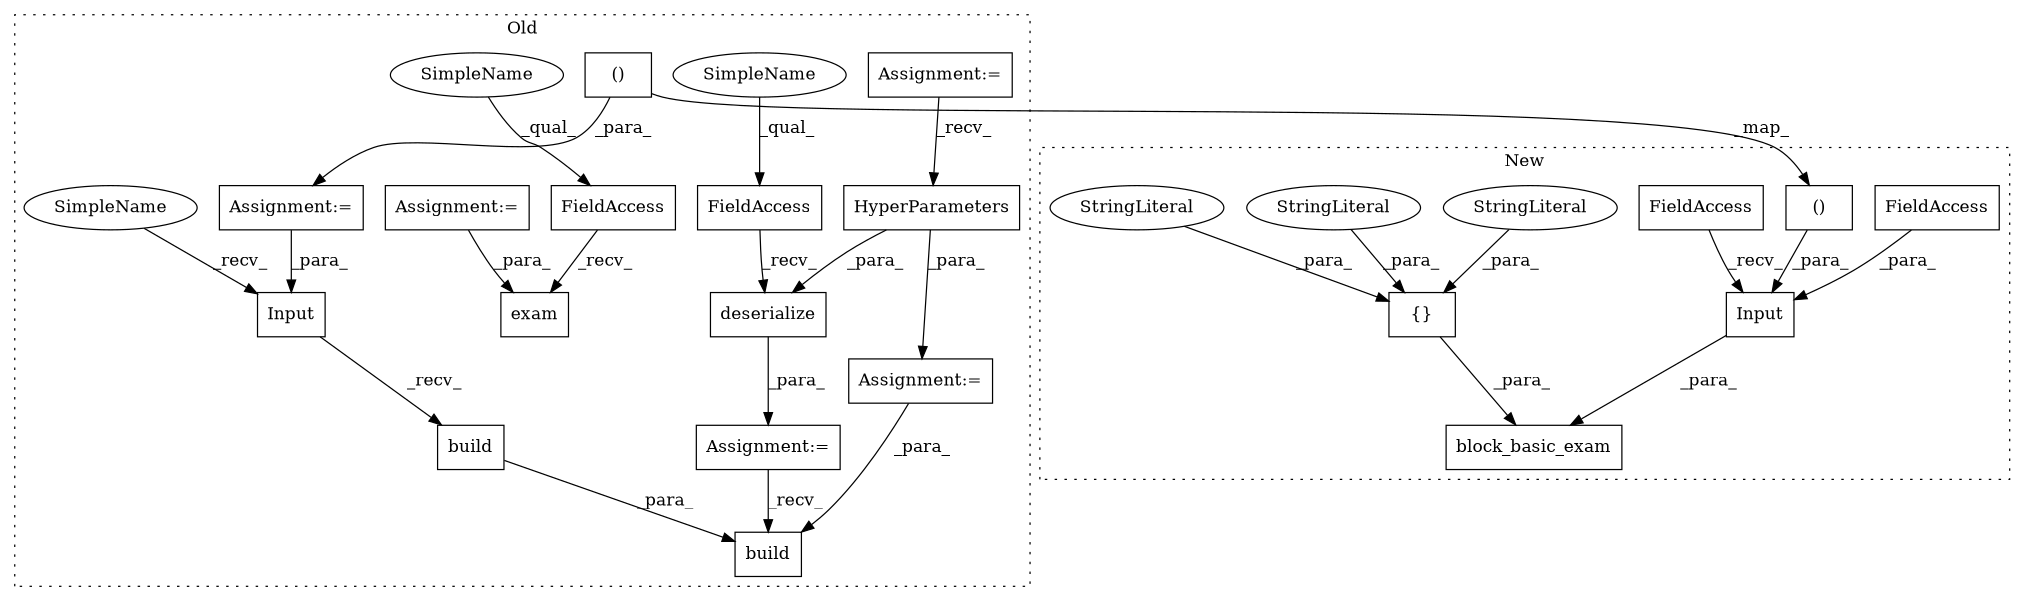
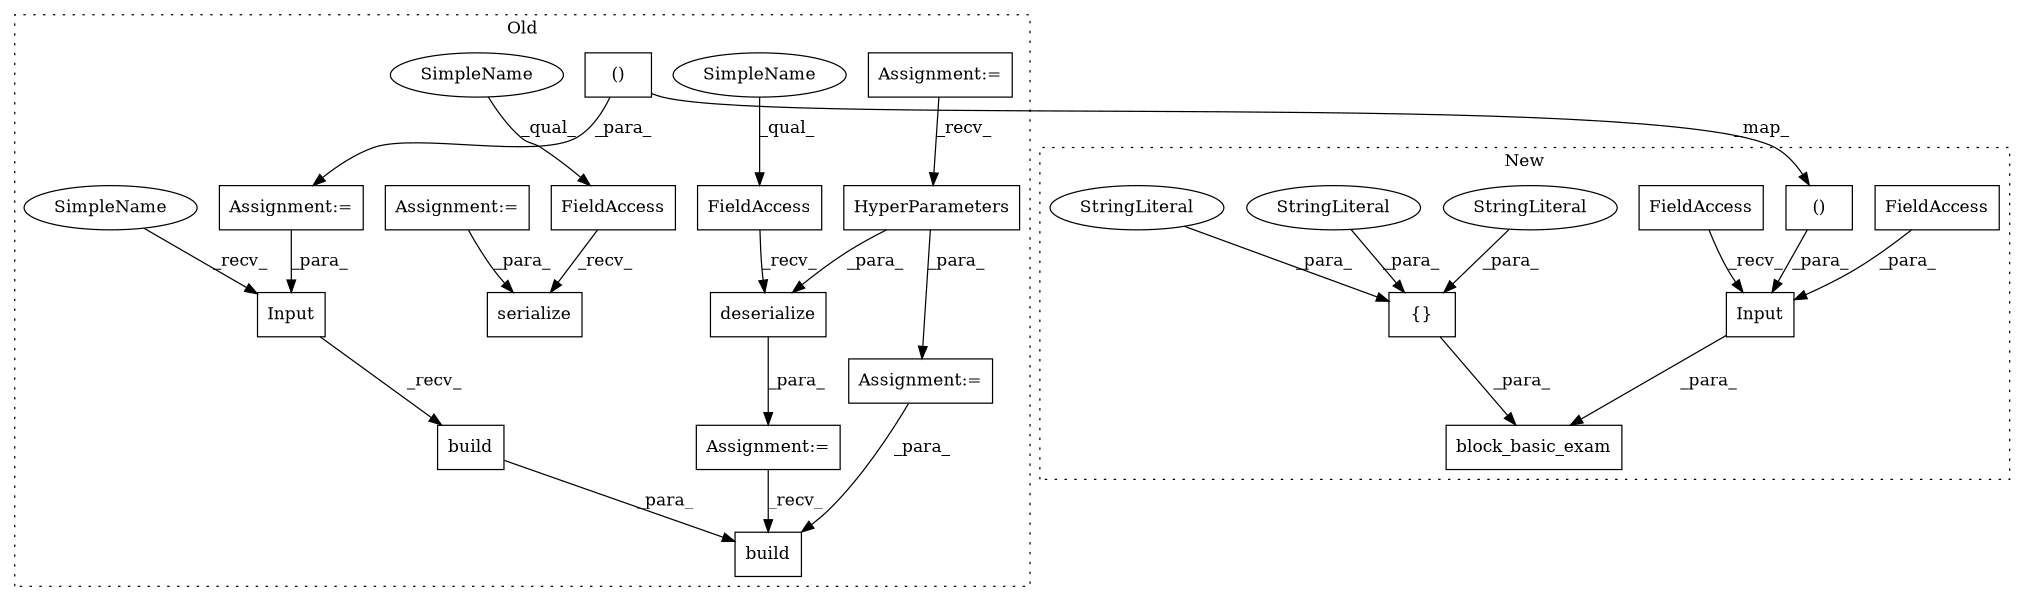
(535, 315) -> (535, 315)
